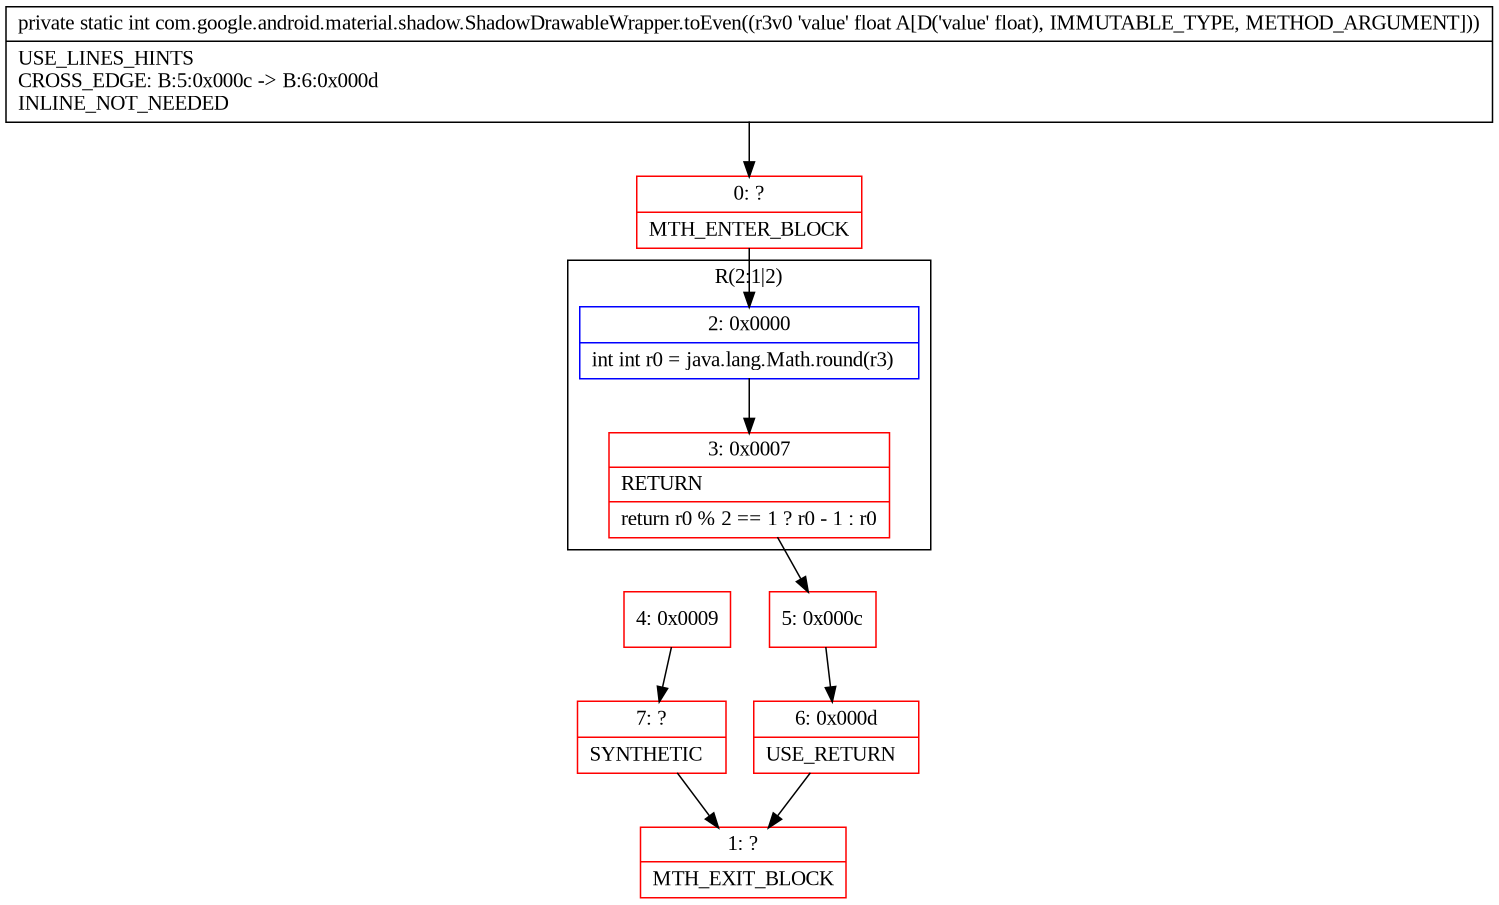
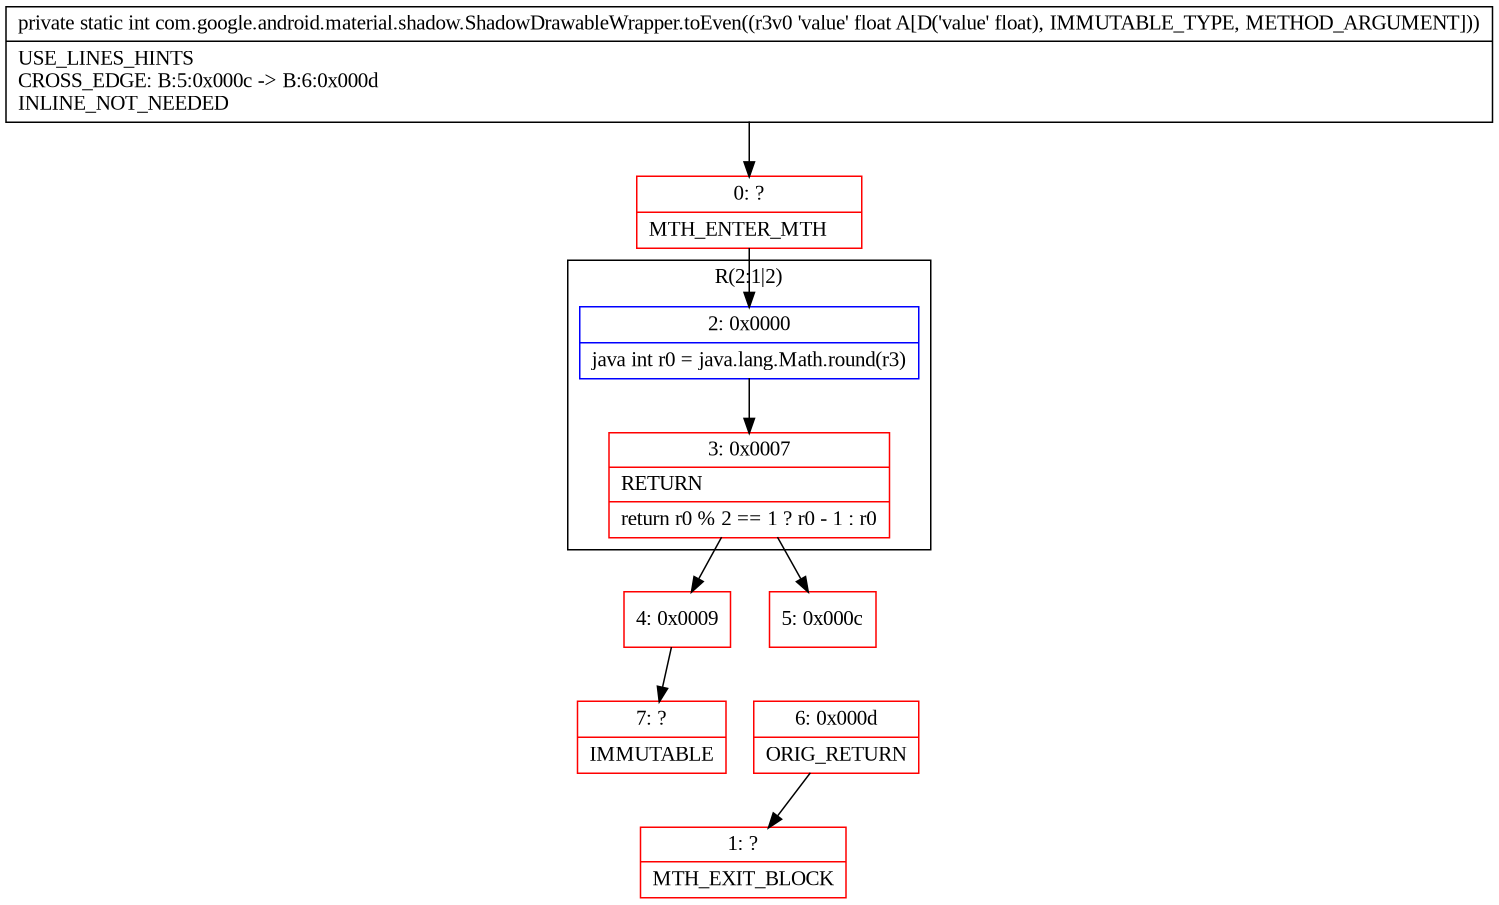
(749, 230) -> (738, 230)
(743, 360) -> (749, 360)
none -> (710, 559)
(828, 667) -> none
(646, 754) -> (652, 754)
(831, 754) -> (836, 754)
(693, 794) -> none
